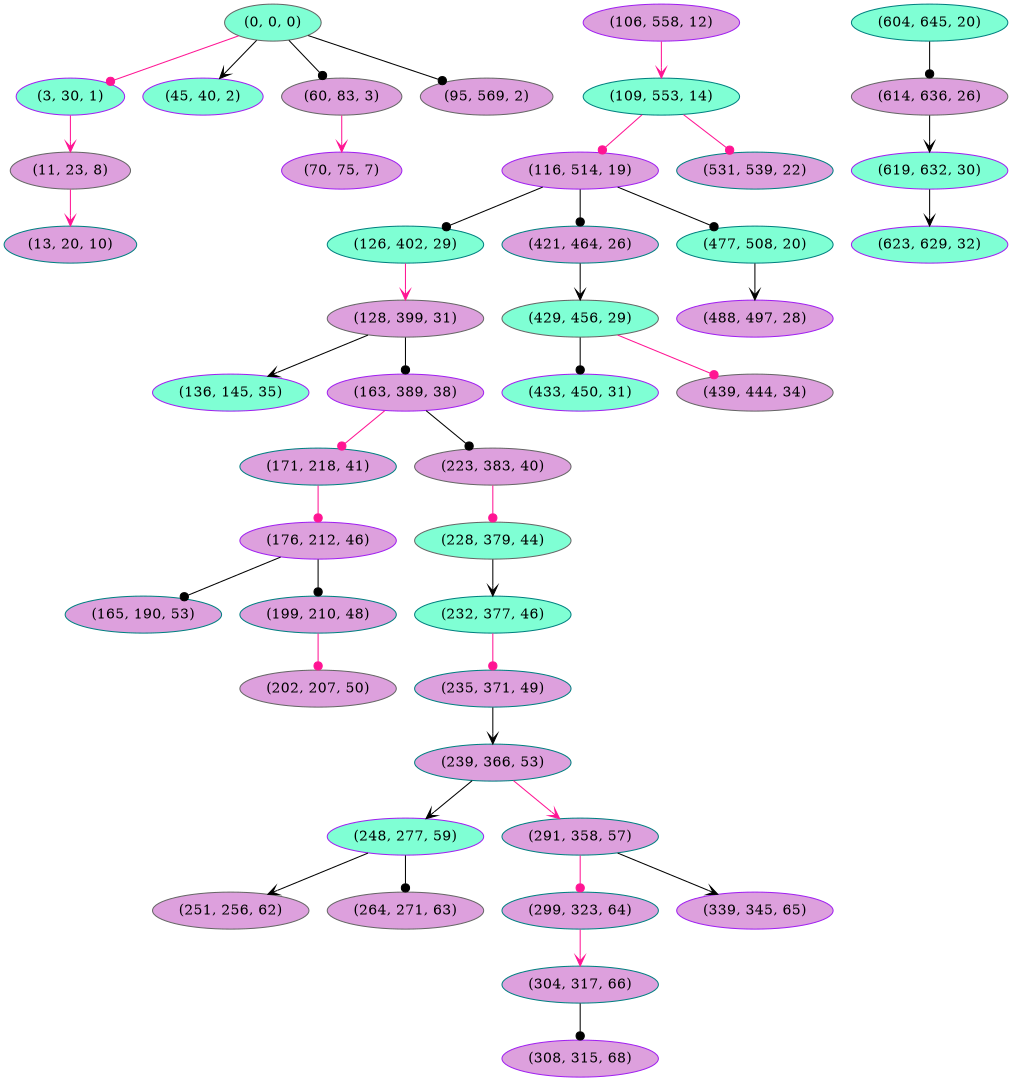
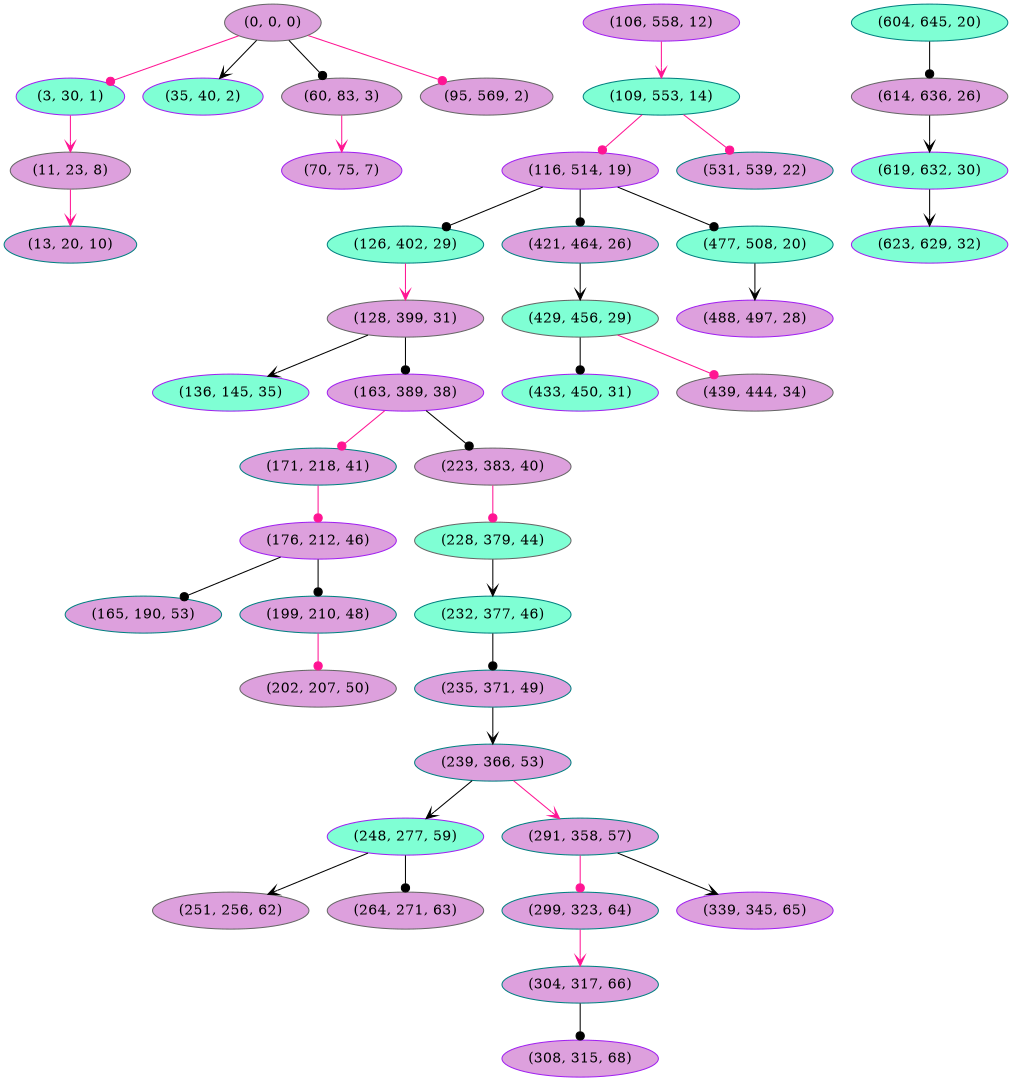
(273, 23) -> (273, 23)
(373, 57) -> (373, 57)
(203, 97) -> (203, 97)
(493, 648) -> (493, 648)
